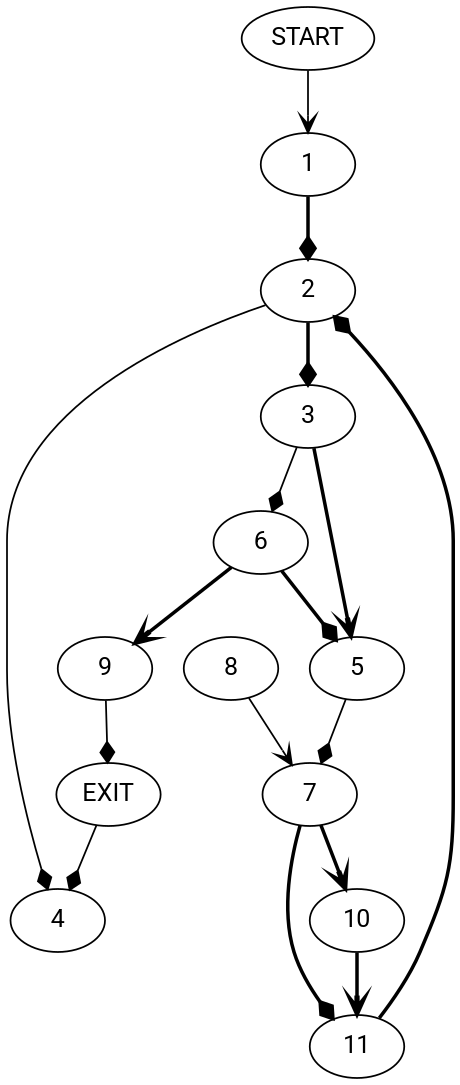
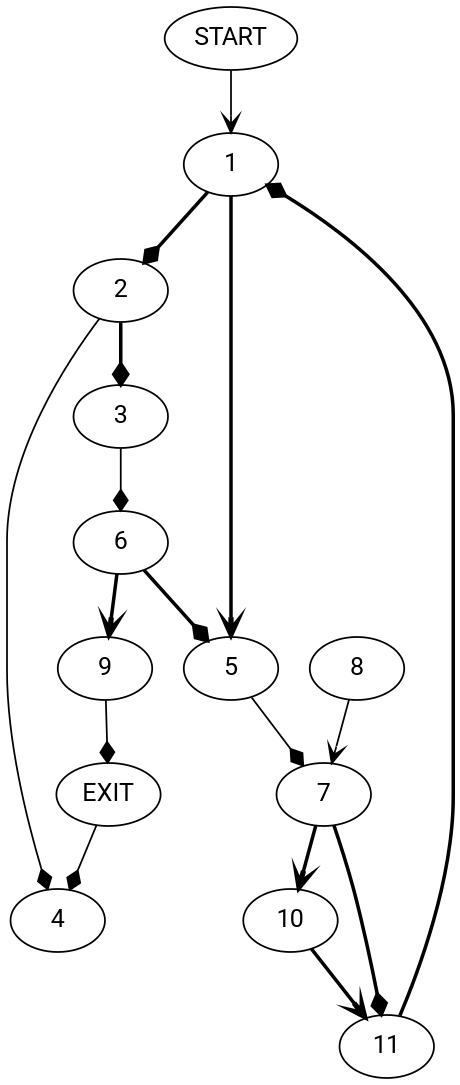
(331, 534) -> (231, 407)
(453, 669) -> (453, 575)
